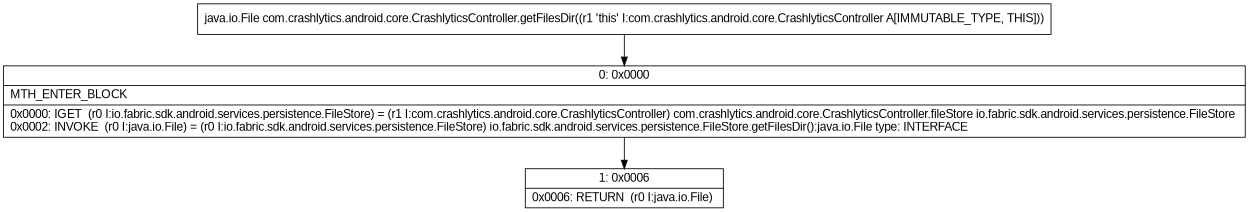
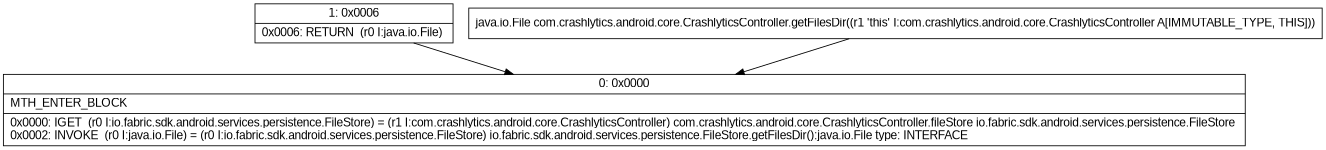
(624, 149) -> (459, 57)
